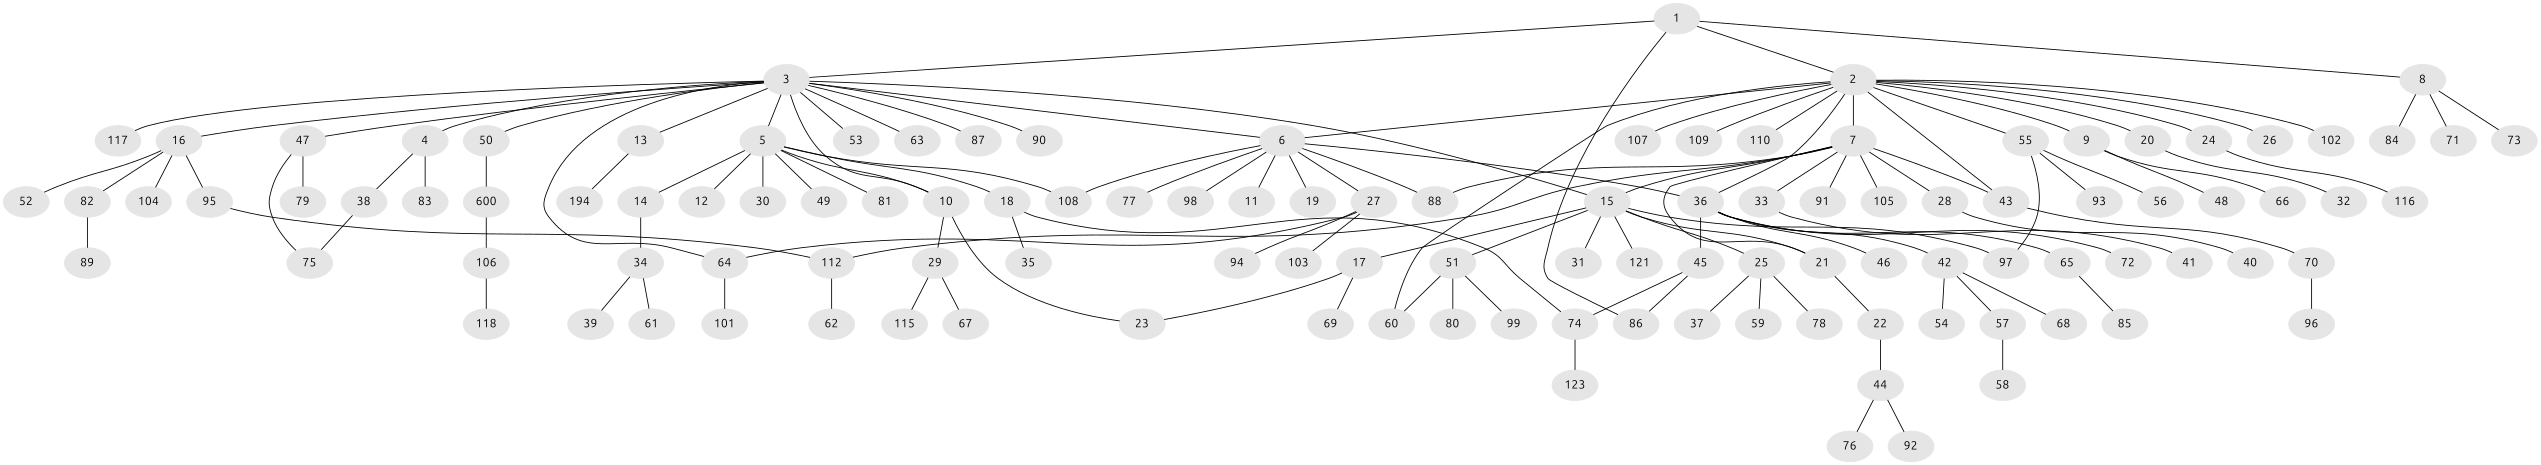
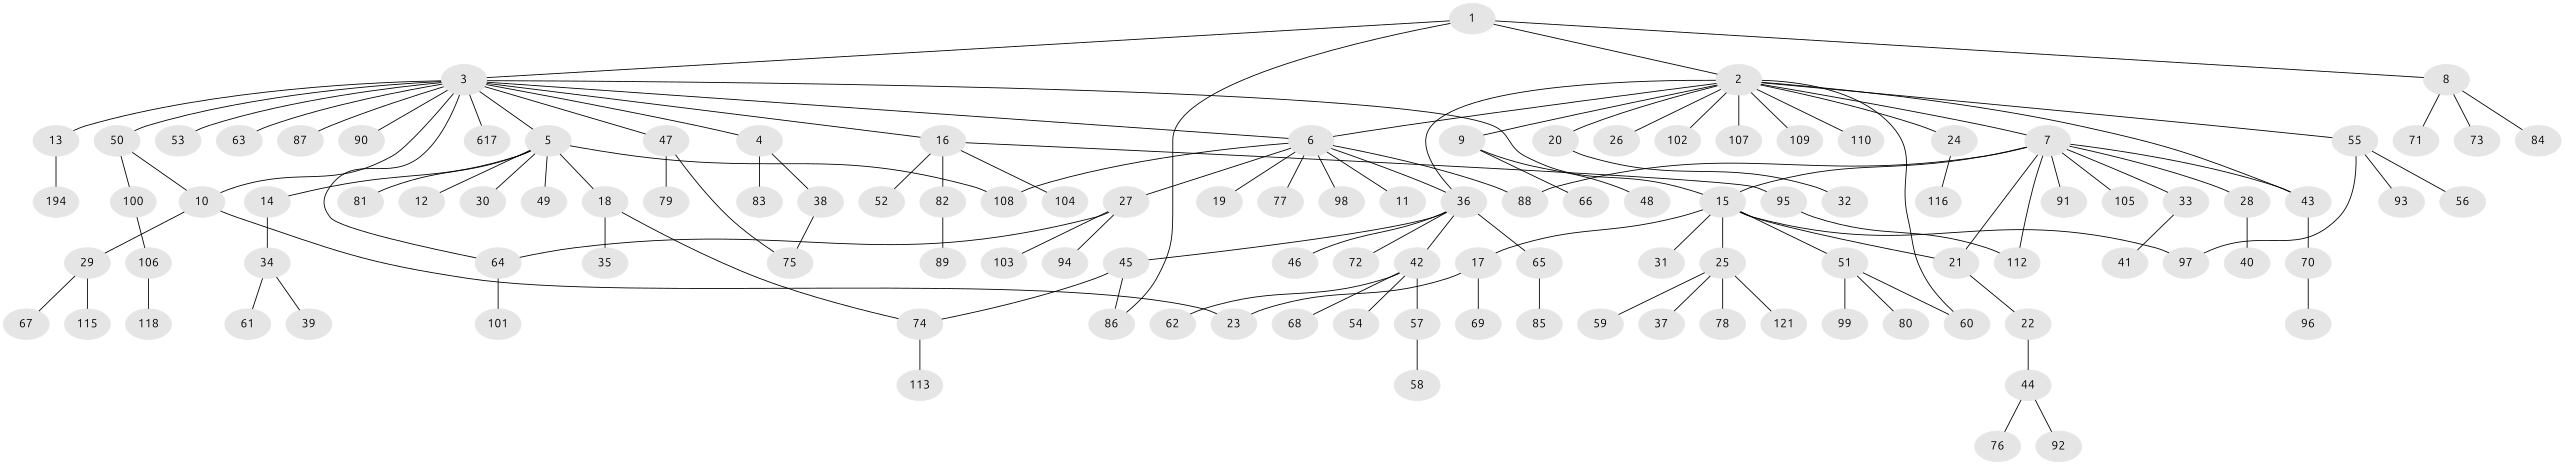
(118, 141) -> (487, 141)
(829, 165) -> (159, 171)
(486, 202) -> (133, 202)
(1623, 233) -> (1753, 294)
(832, 294) -> (1295, 294)
(1575, 385) -> (920, 385)
